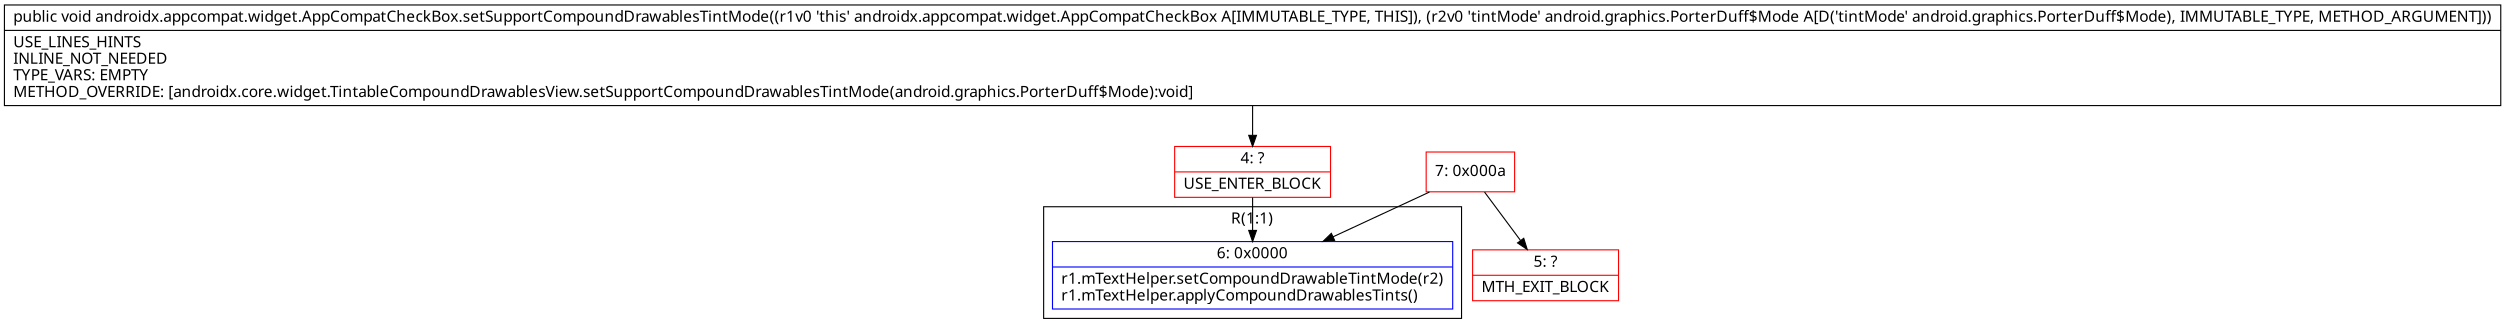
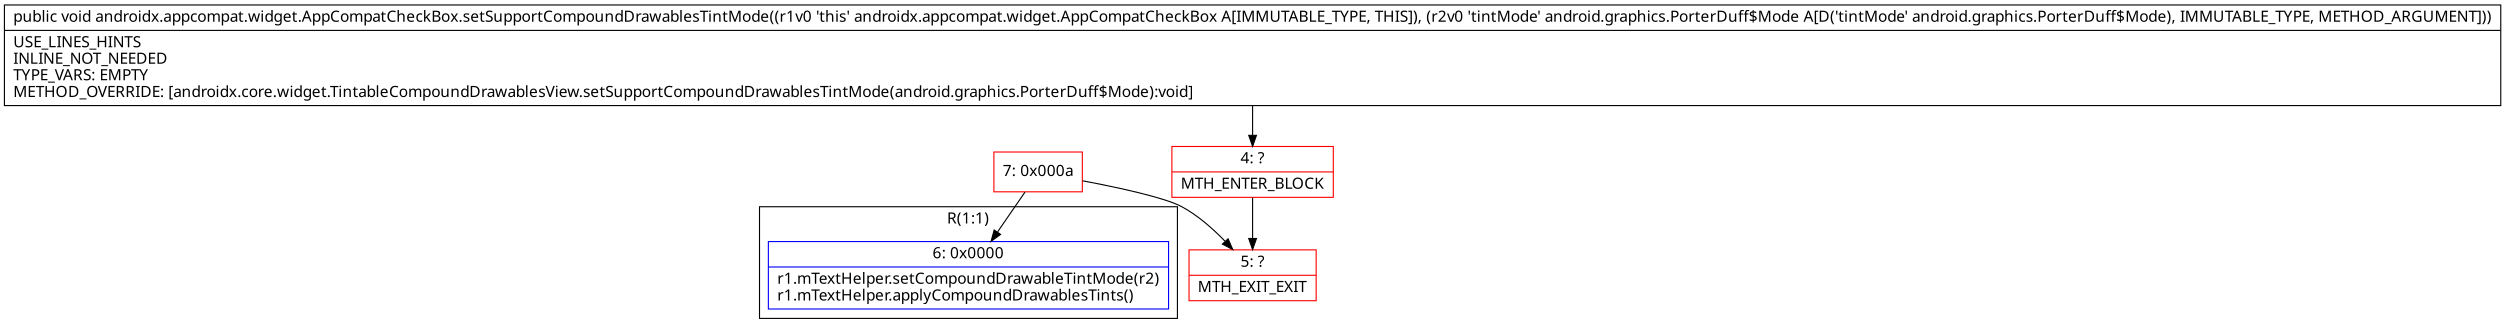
(1253, 184) -> (1253, 184)
(1253, 214) -> (1253, 218)
(1546, 287) -> (1253, 287)
